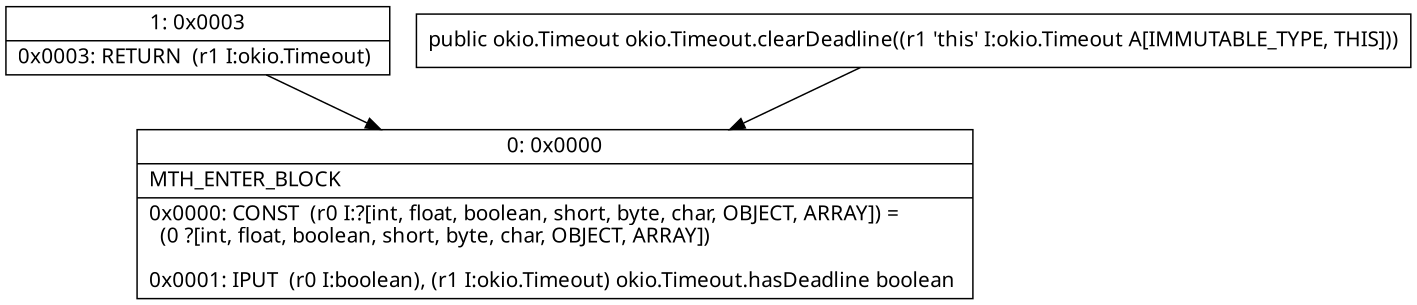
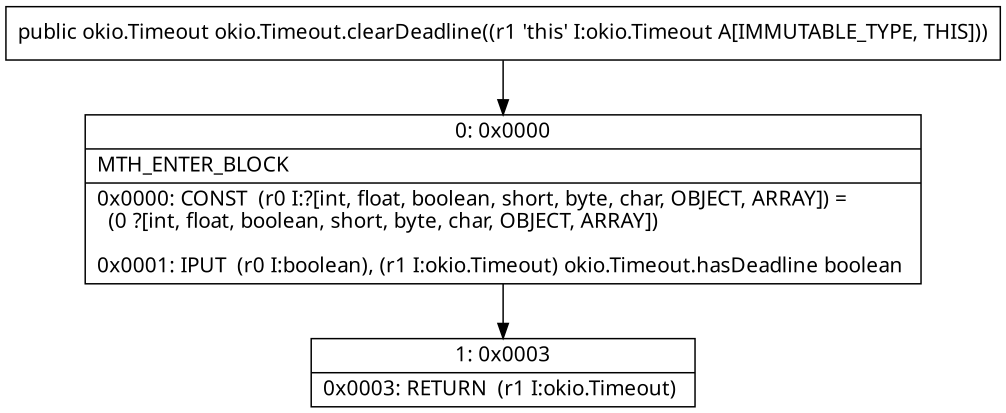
(317, 99) -> (503, 304)
